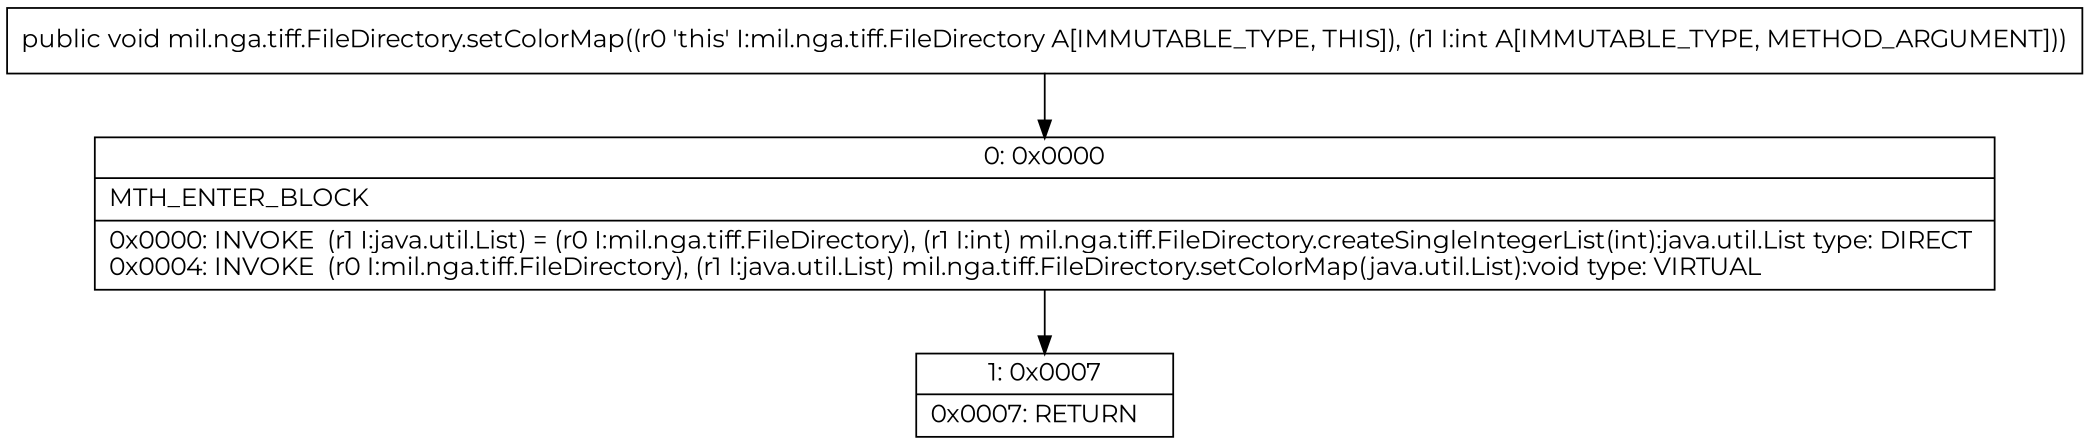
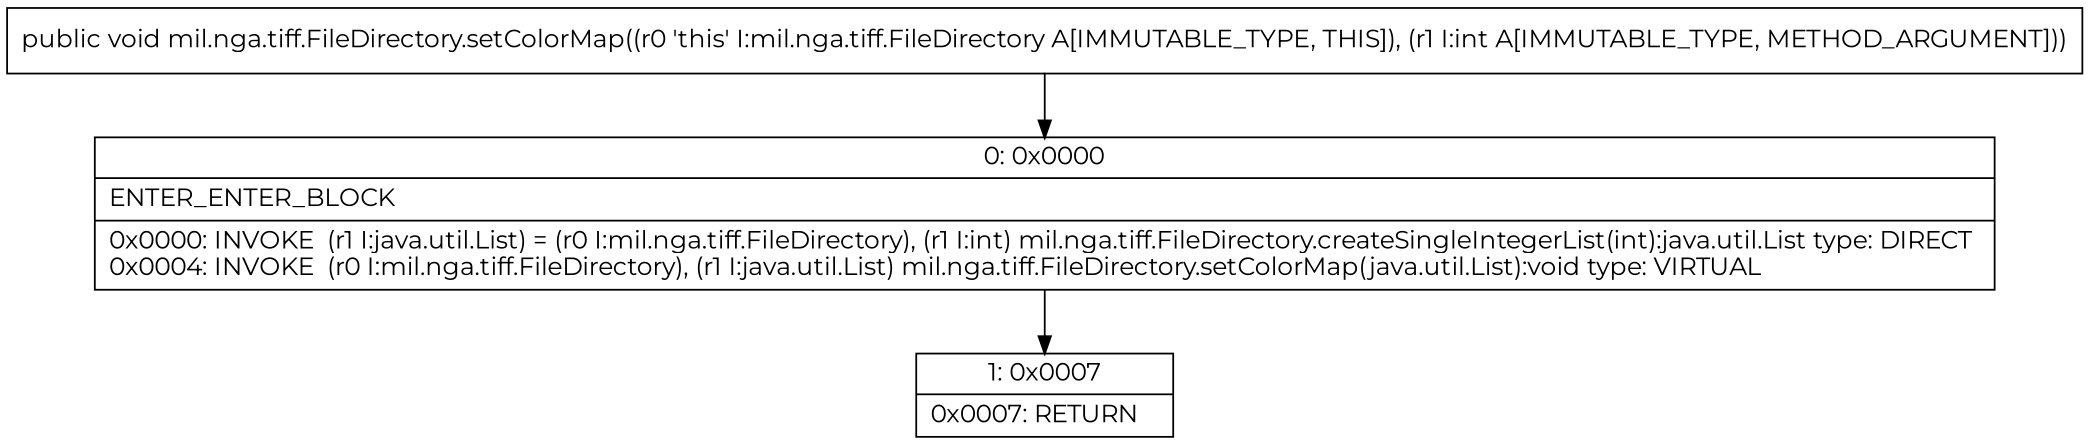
(239, 198) -> (253, 198)
